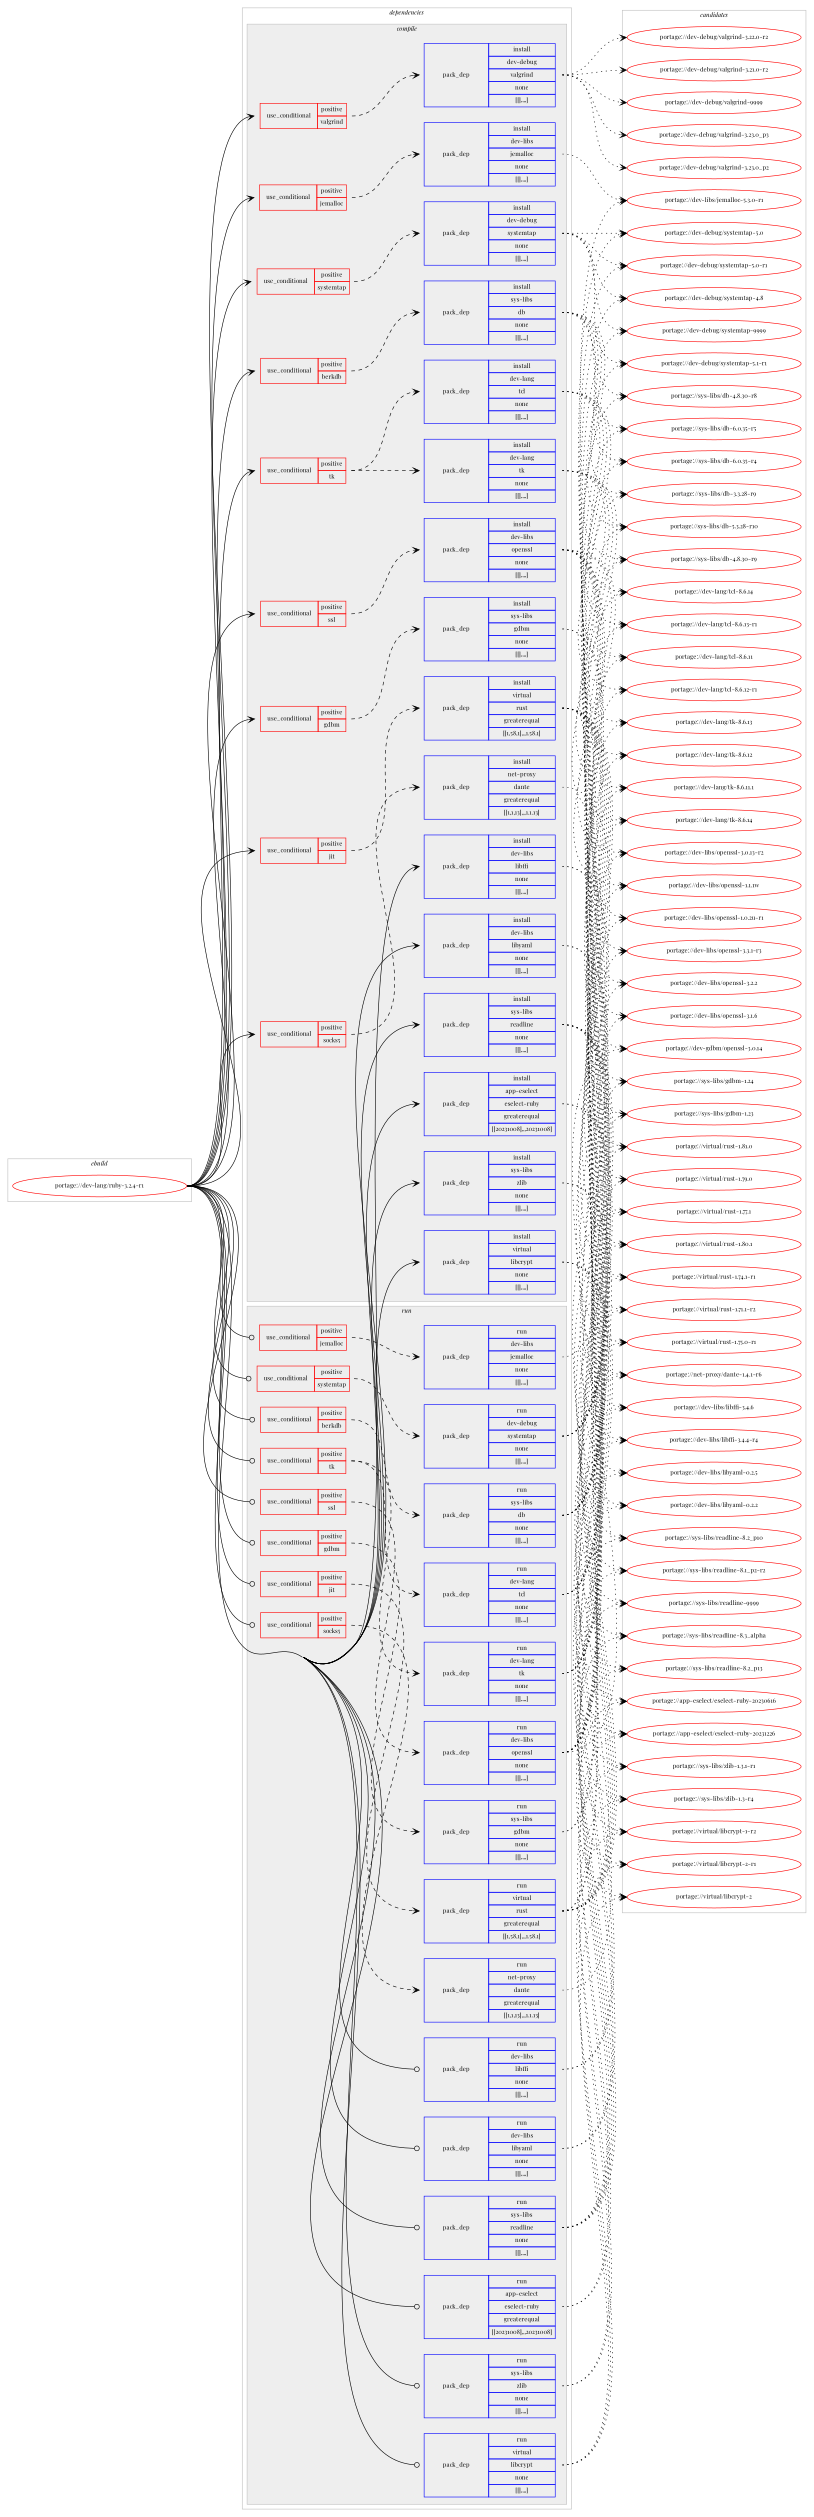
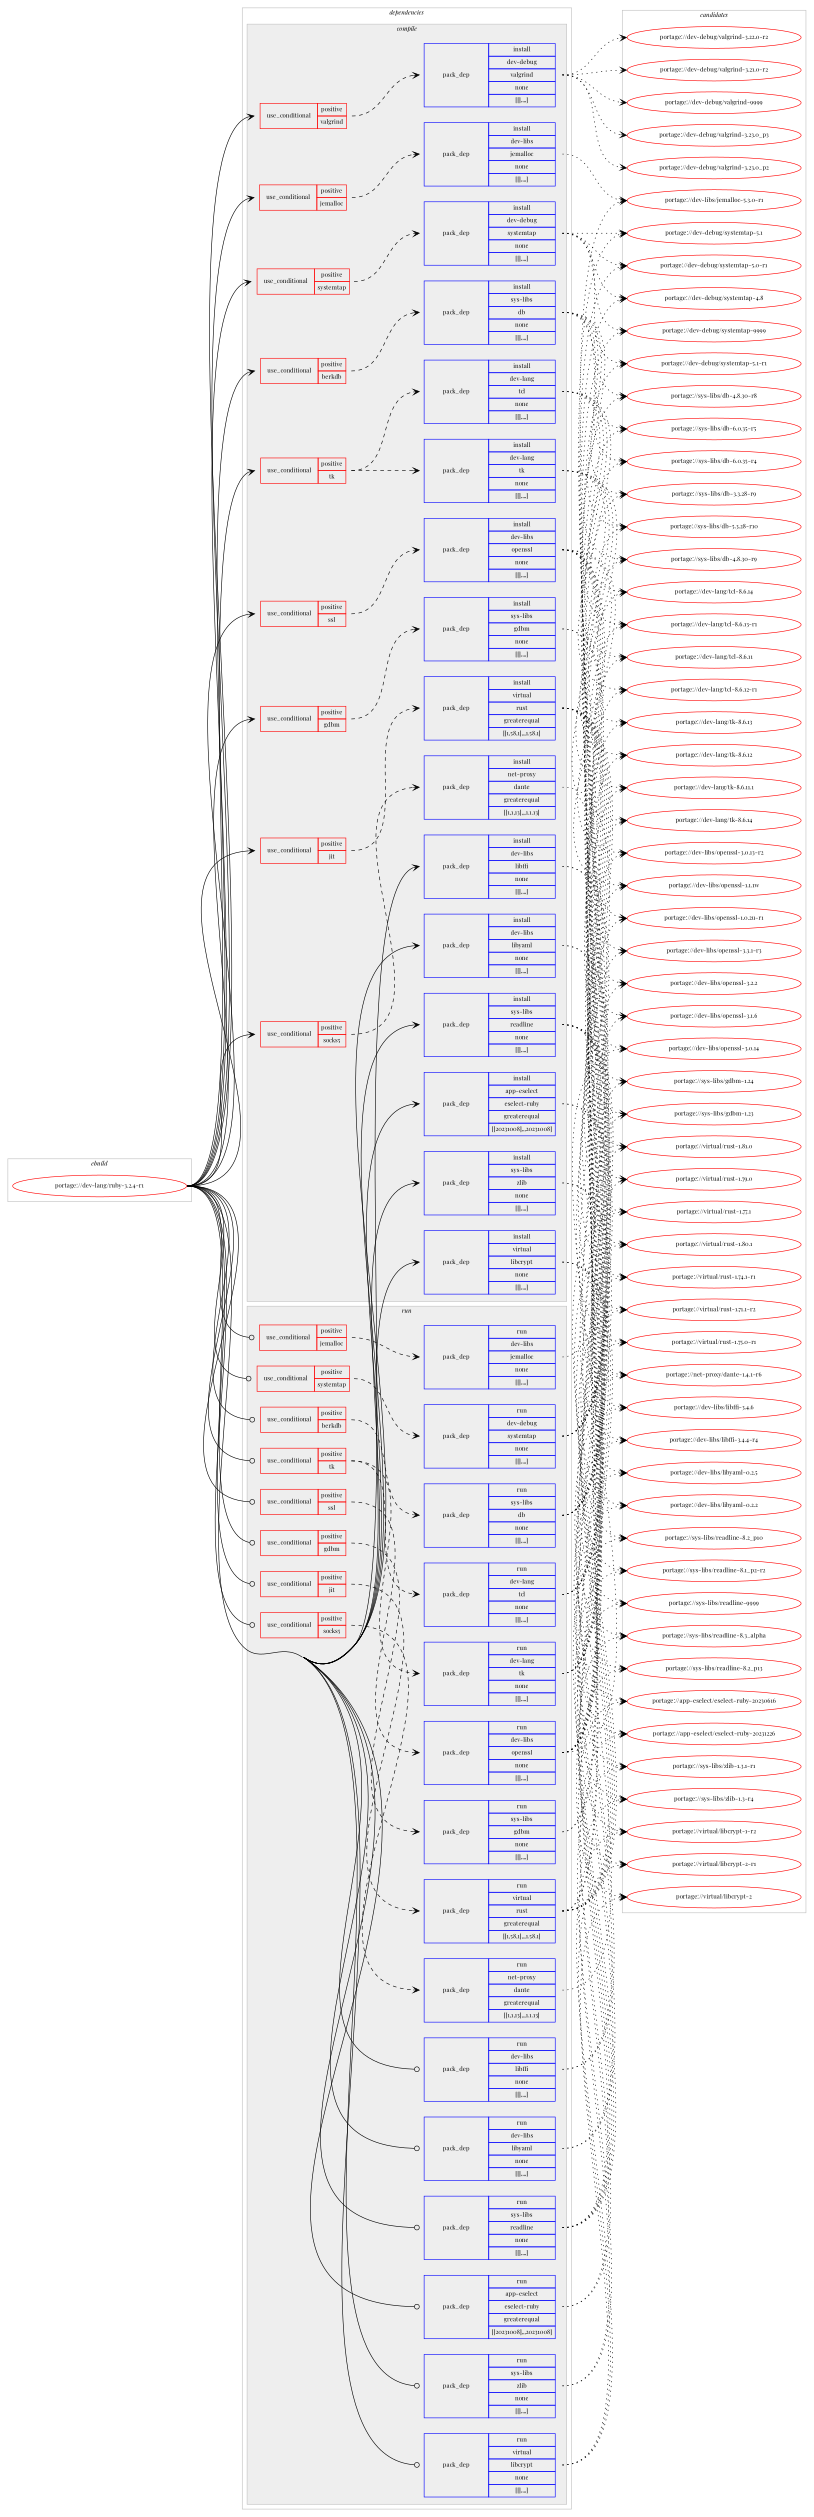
(714, 233) -> (714, 233)
(714, 1049) -> (714, 1049)
